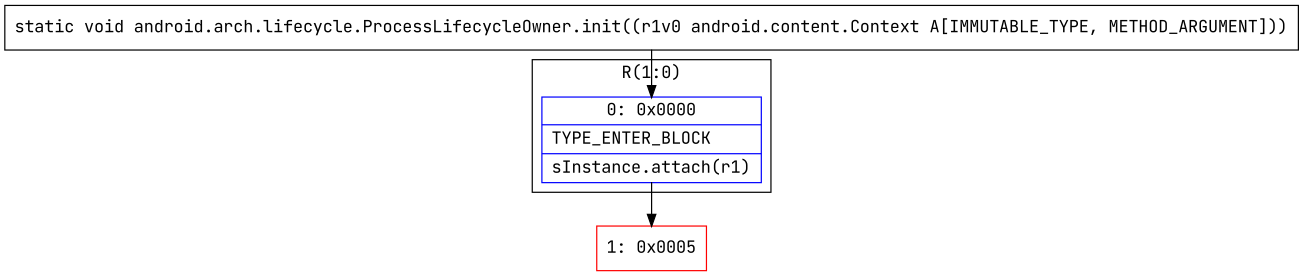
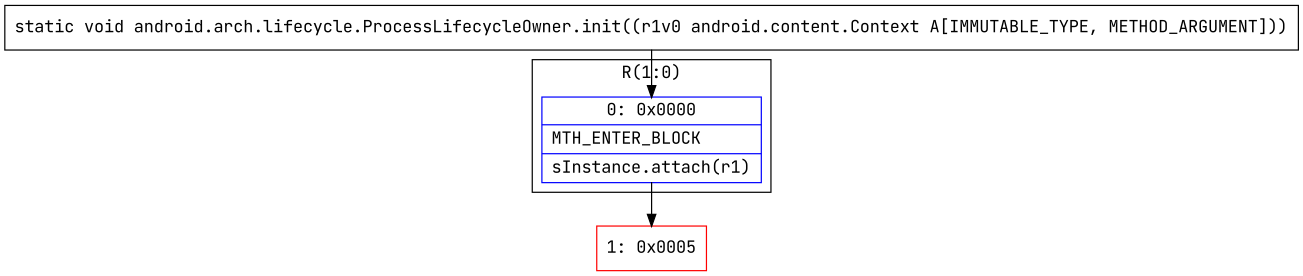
(632, 139) -> (626, 139)
